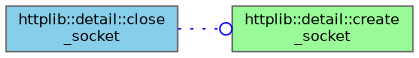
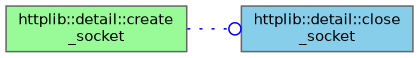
(199, 29) -> (208, 29)
